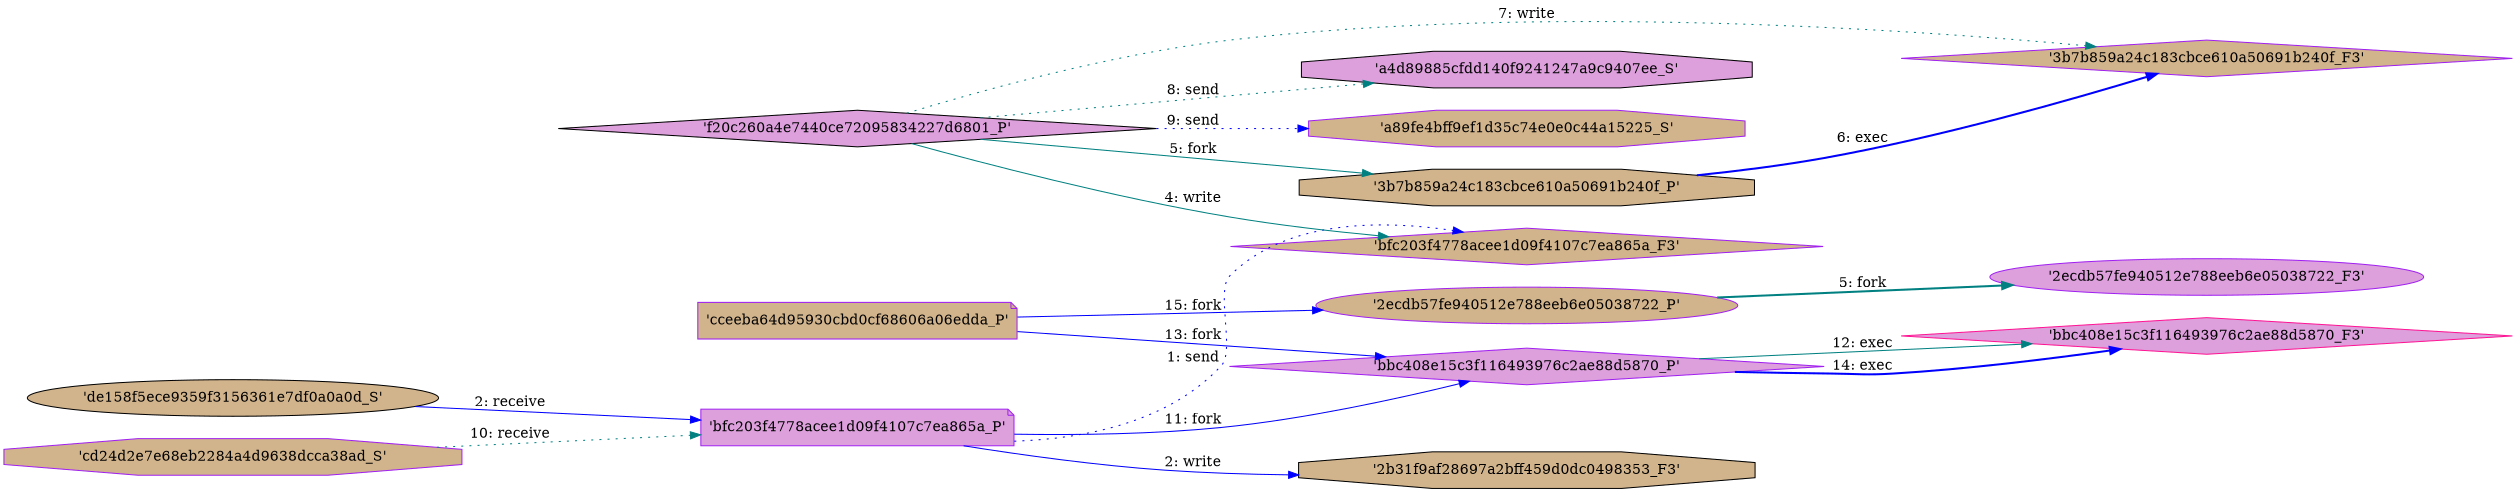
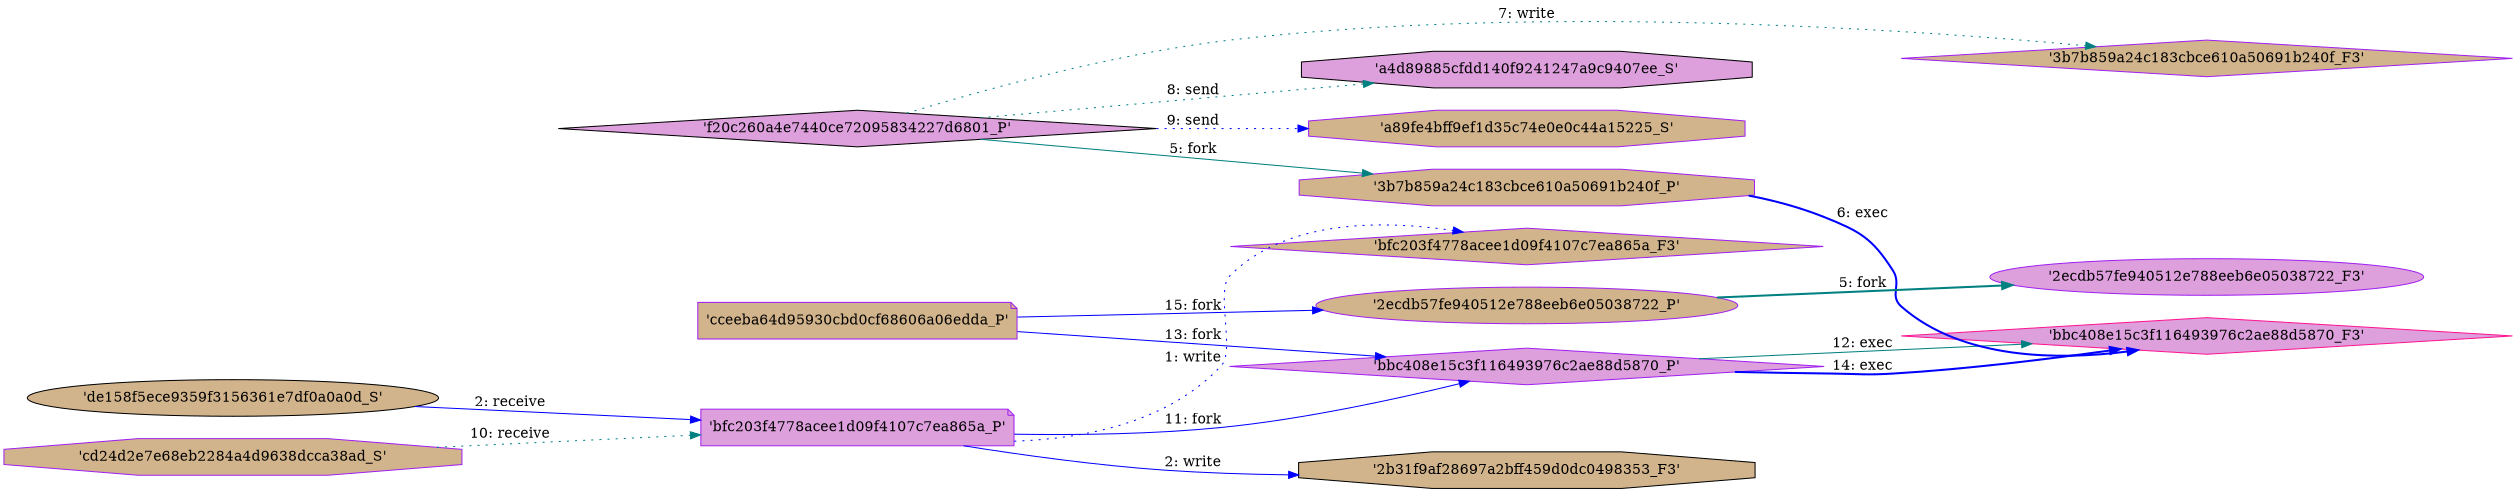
(1924, 137) -> (1914, 316)
(1527, 188) -> (1527, 188)
(1143, 200) -> none
(1193, 358) -> (1193, 358)
